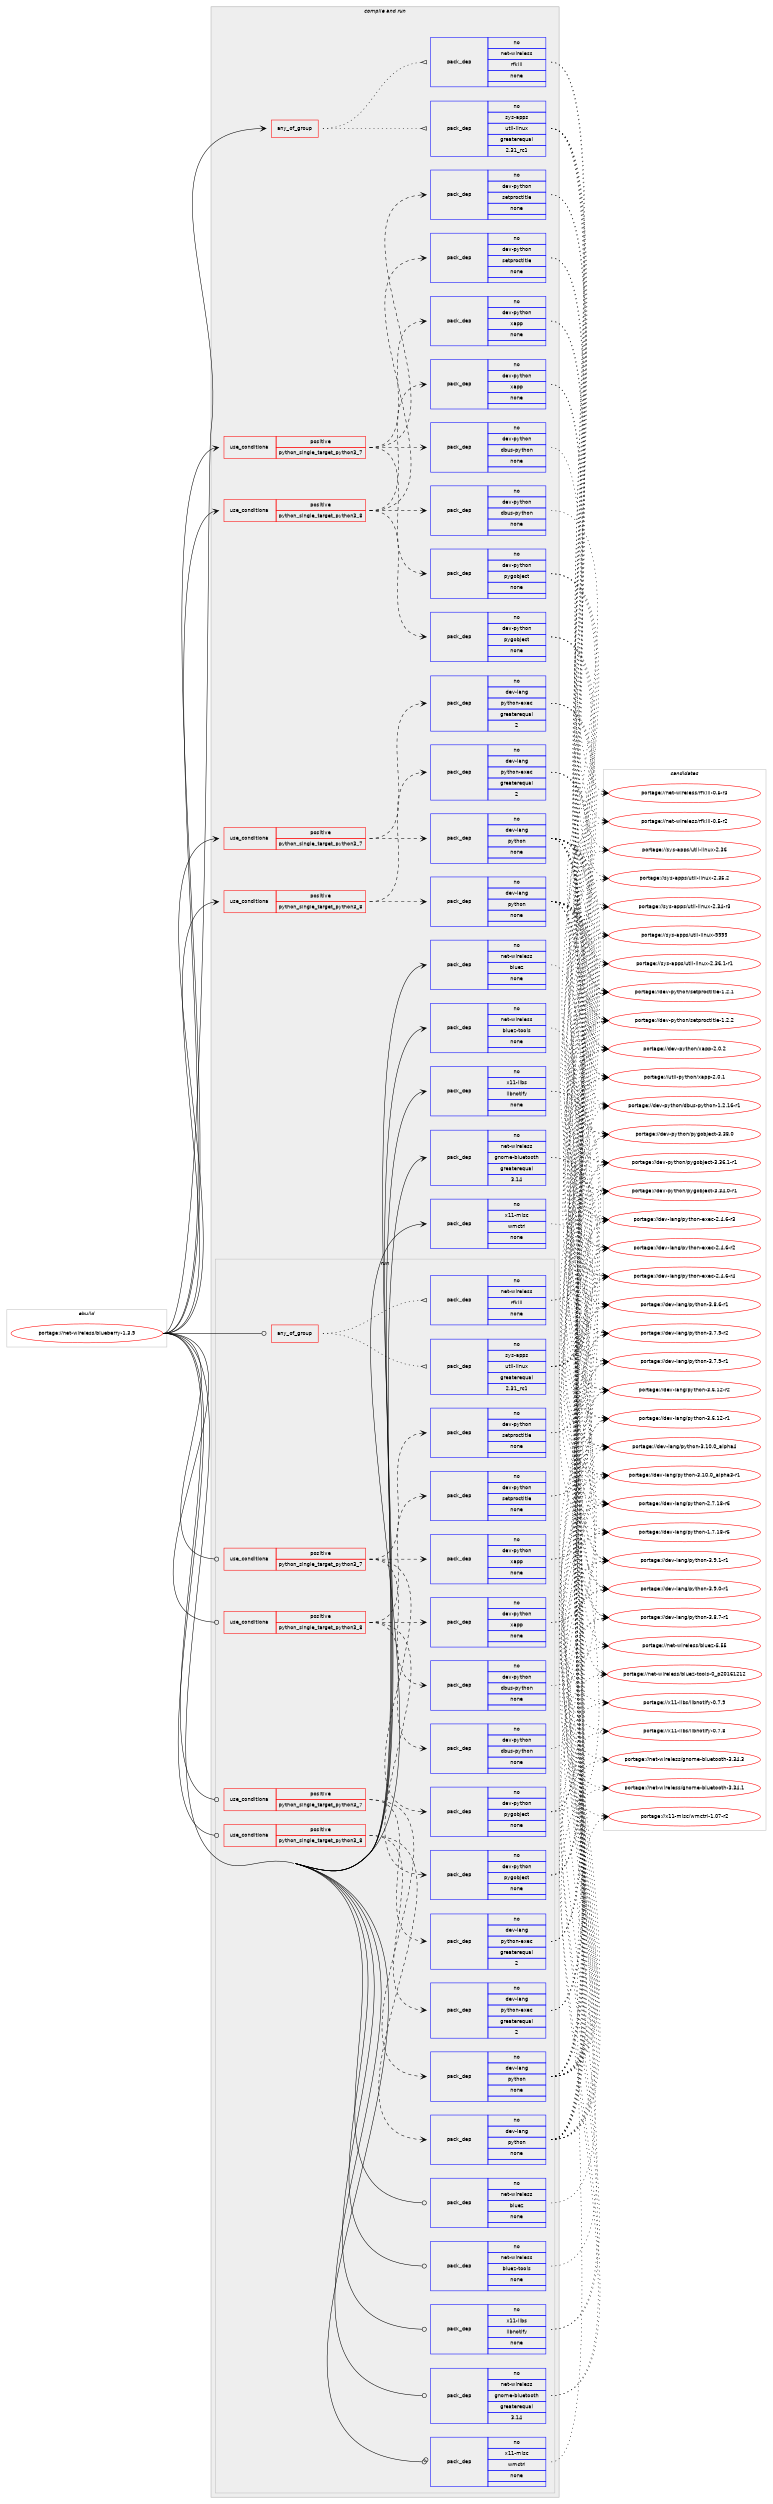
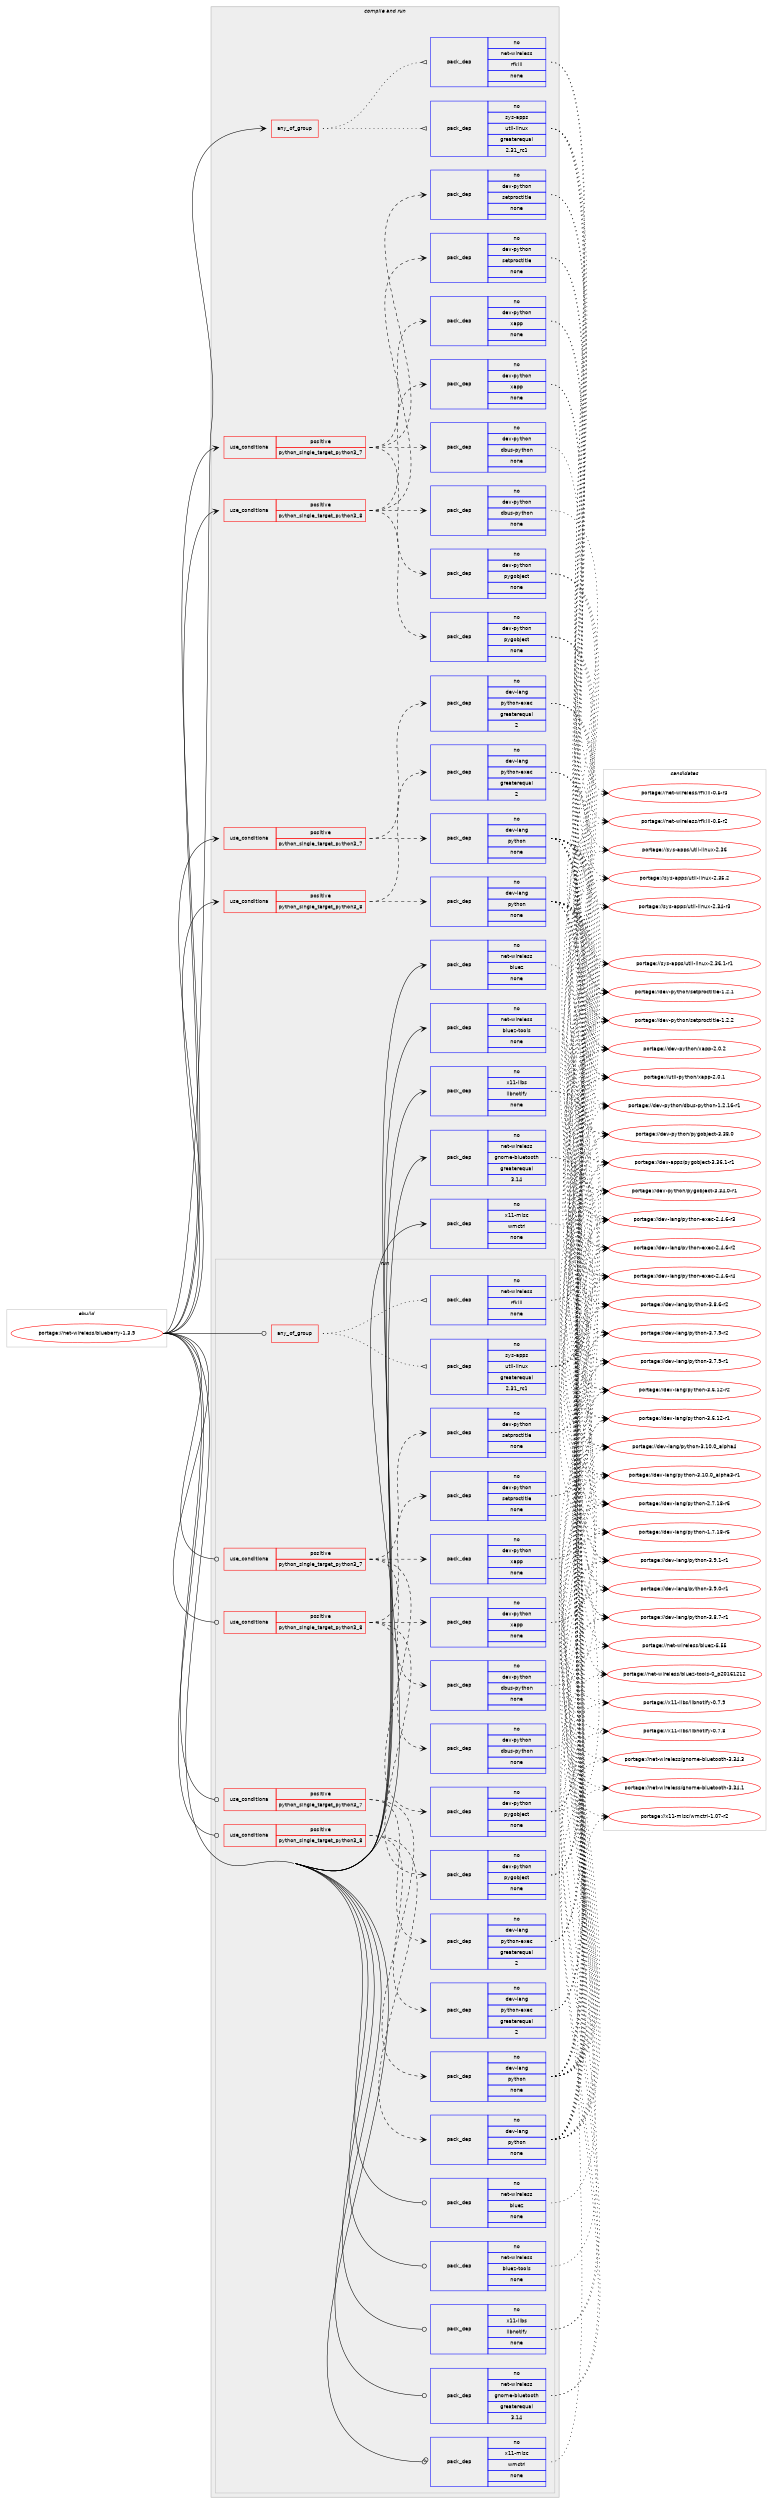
(685, 935) -> none
(685, 1163) -> (685, 1163)
(685, 1305) -> (685, 1305)
